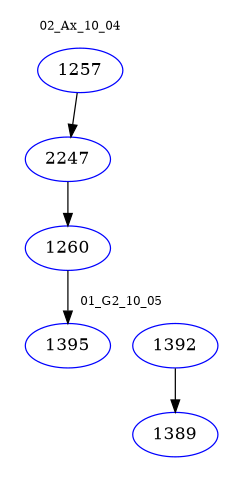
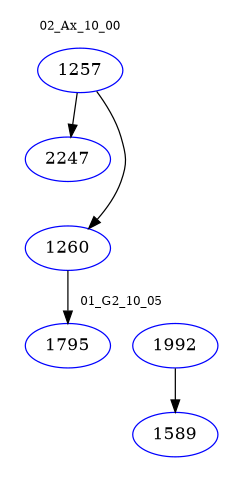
(80, 27) -> (80, 27)
(68, 198) -> (125, 156)
(68, 346) -> (68, 346)
(175, 346) -> (175, 346)
(175, 435) -> (175, 435)
